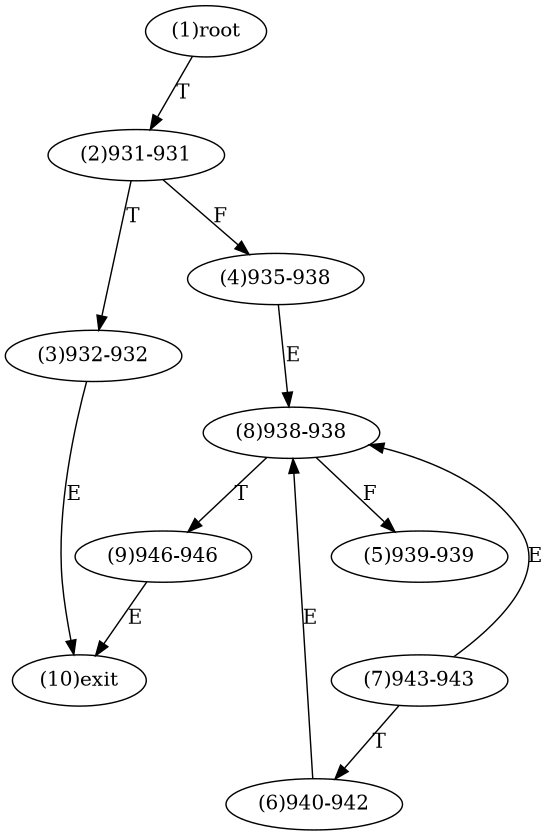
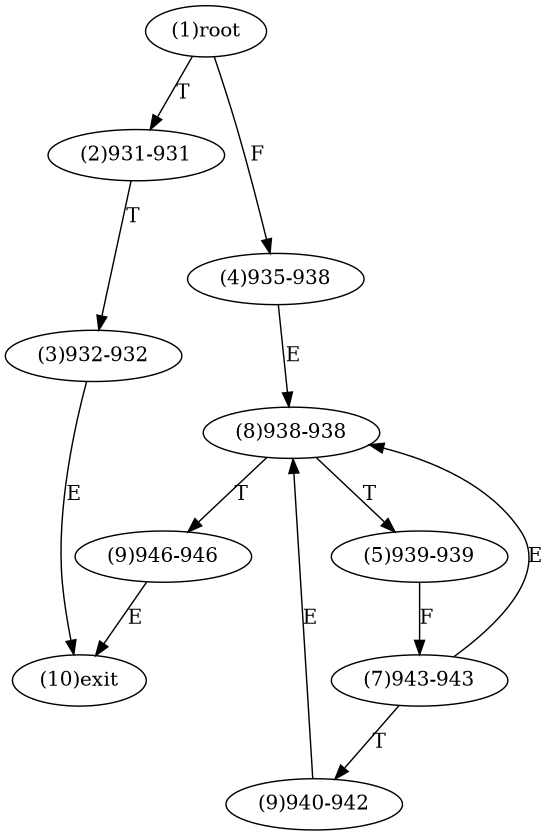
(201, 212) -> (242, 148)
(370, 495) -> (370, 495)
none -> (420, 611)
(314, 804) -> (314, 804)
